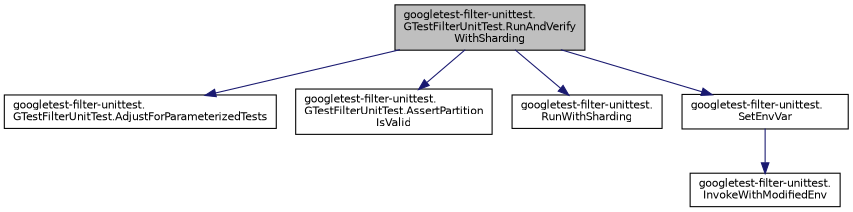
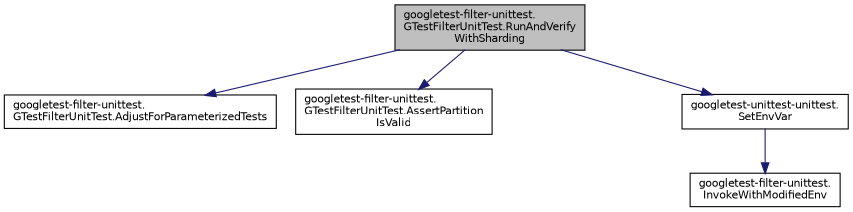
(587, 112) -> none
(765, 112) -> (765, 112)
